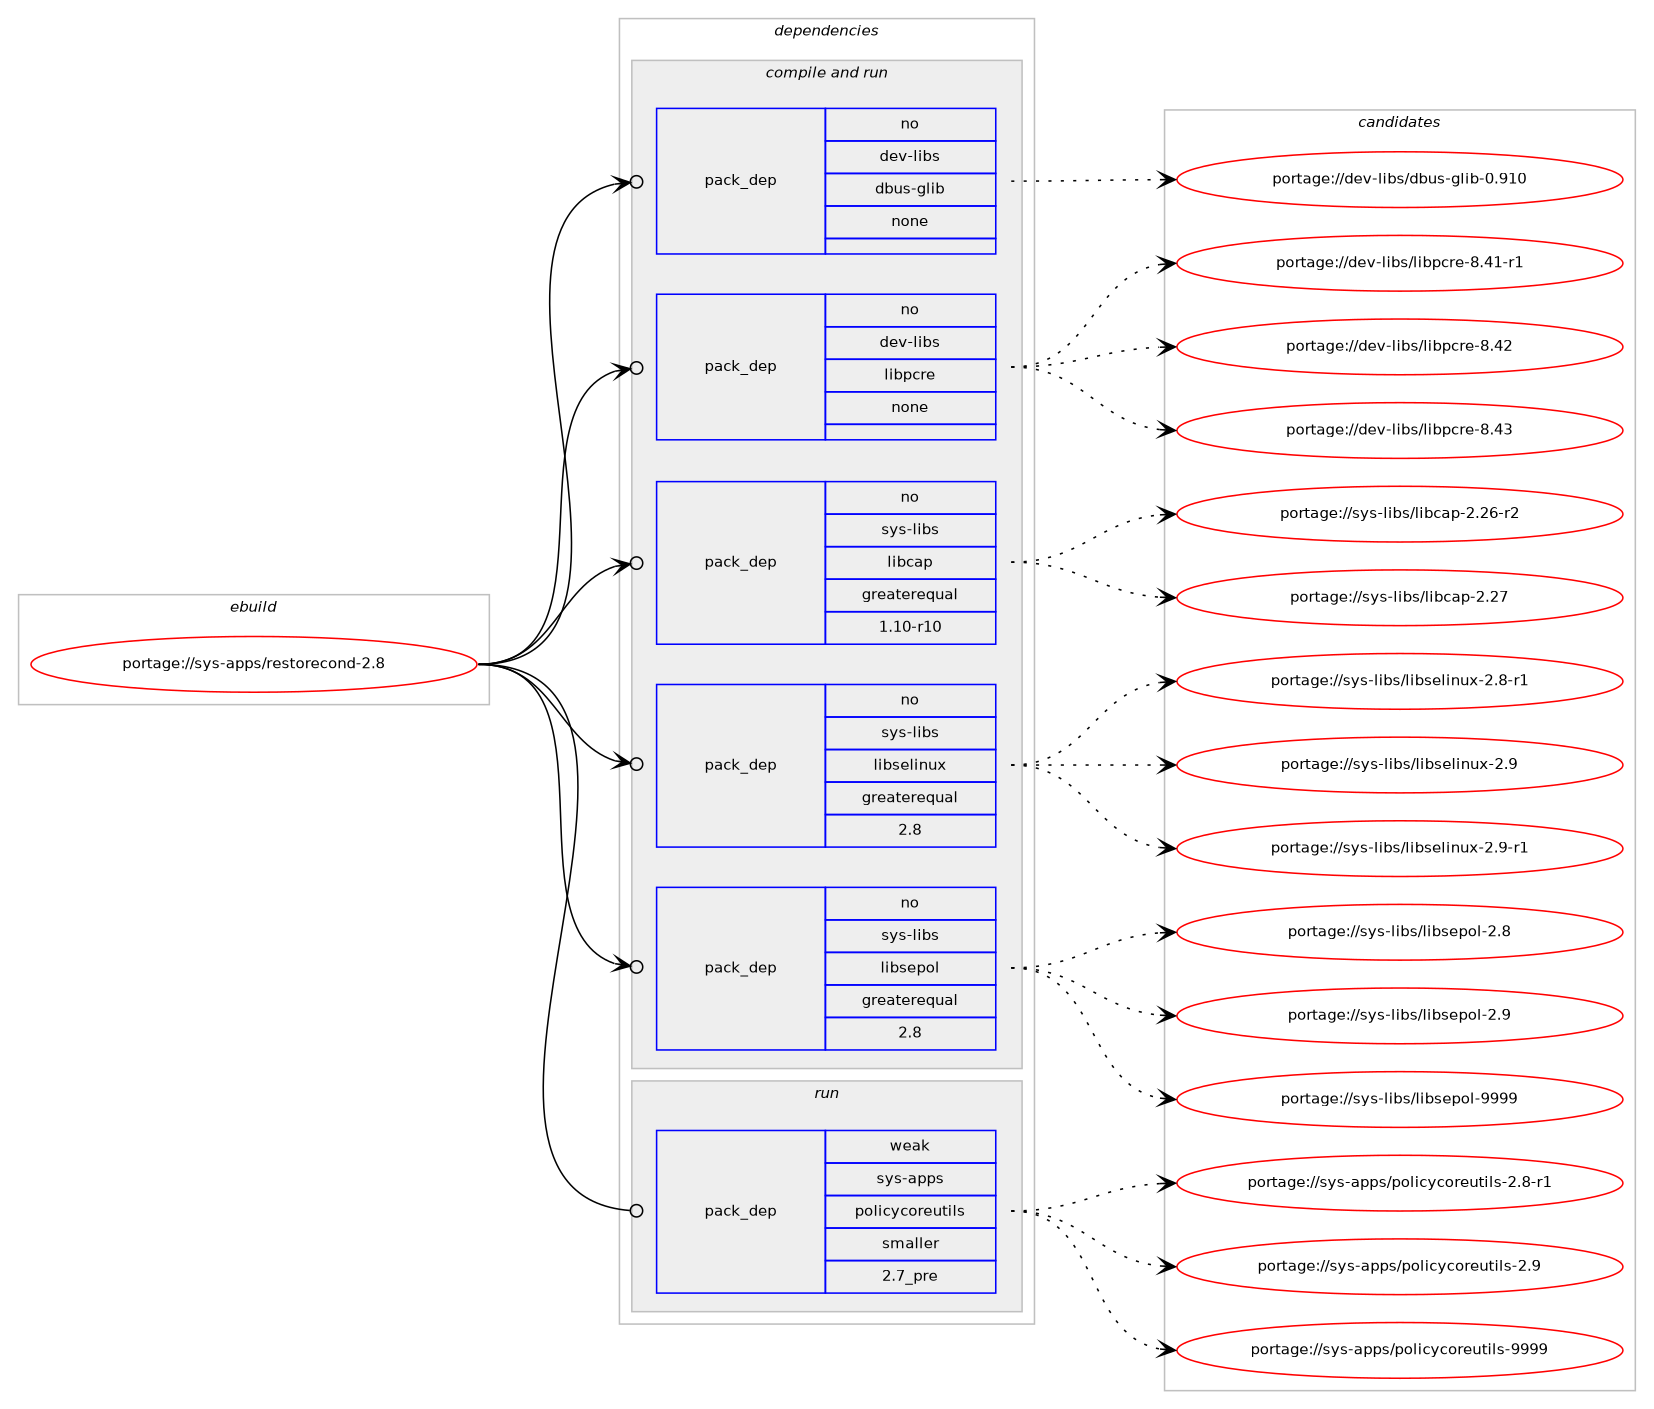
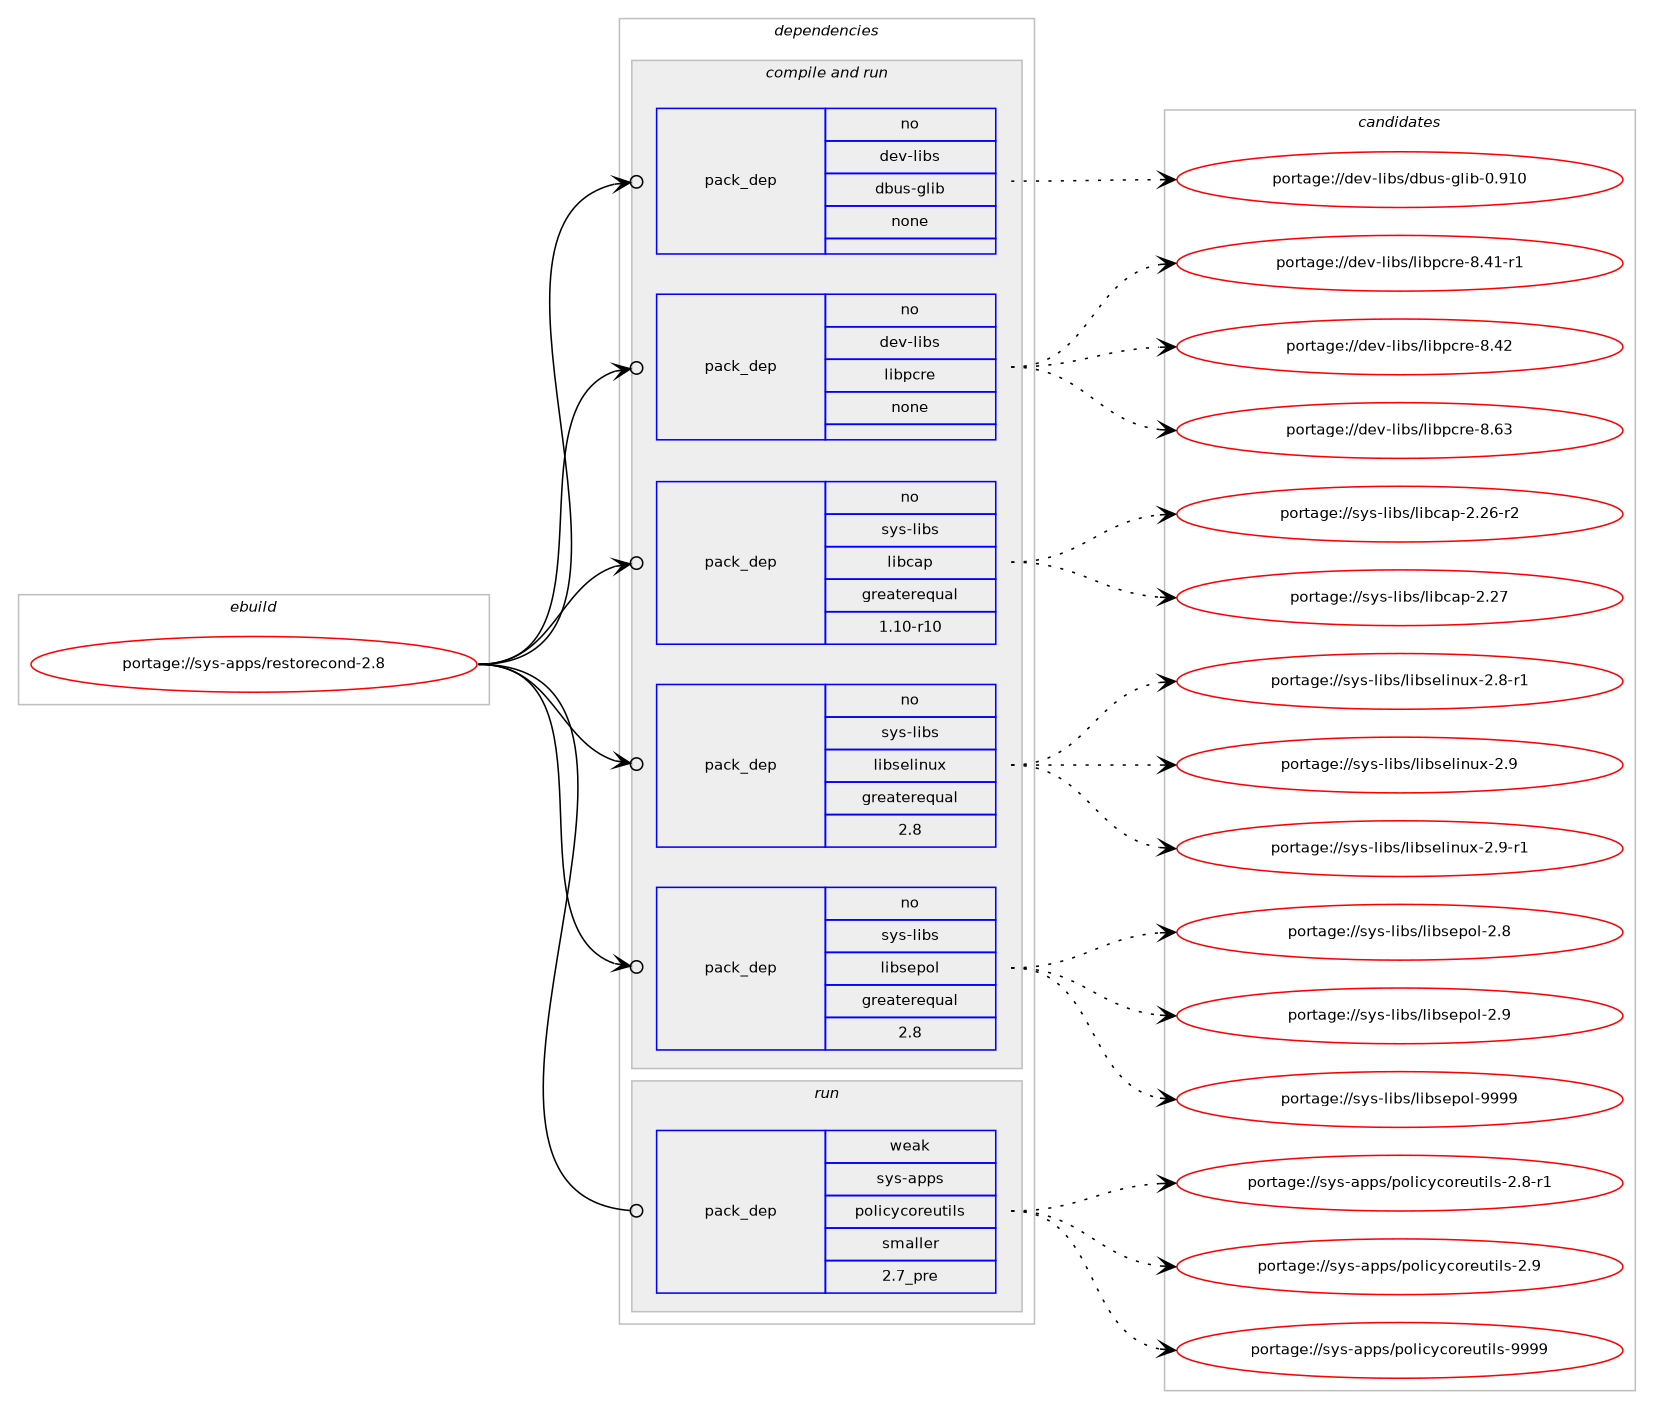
(1400, 431) -> (1400, 431)
